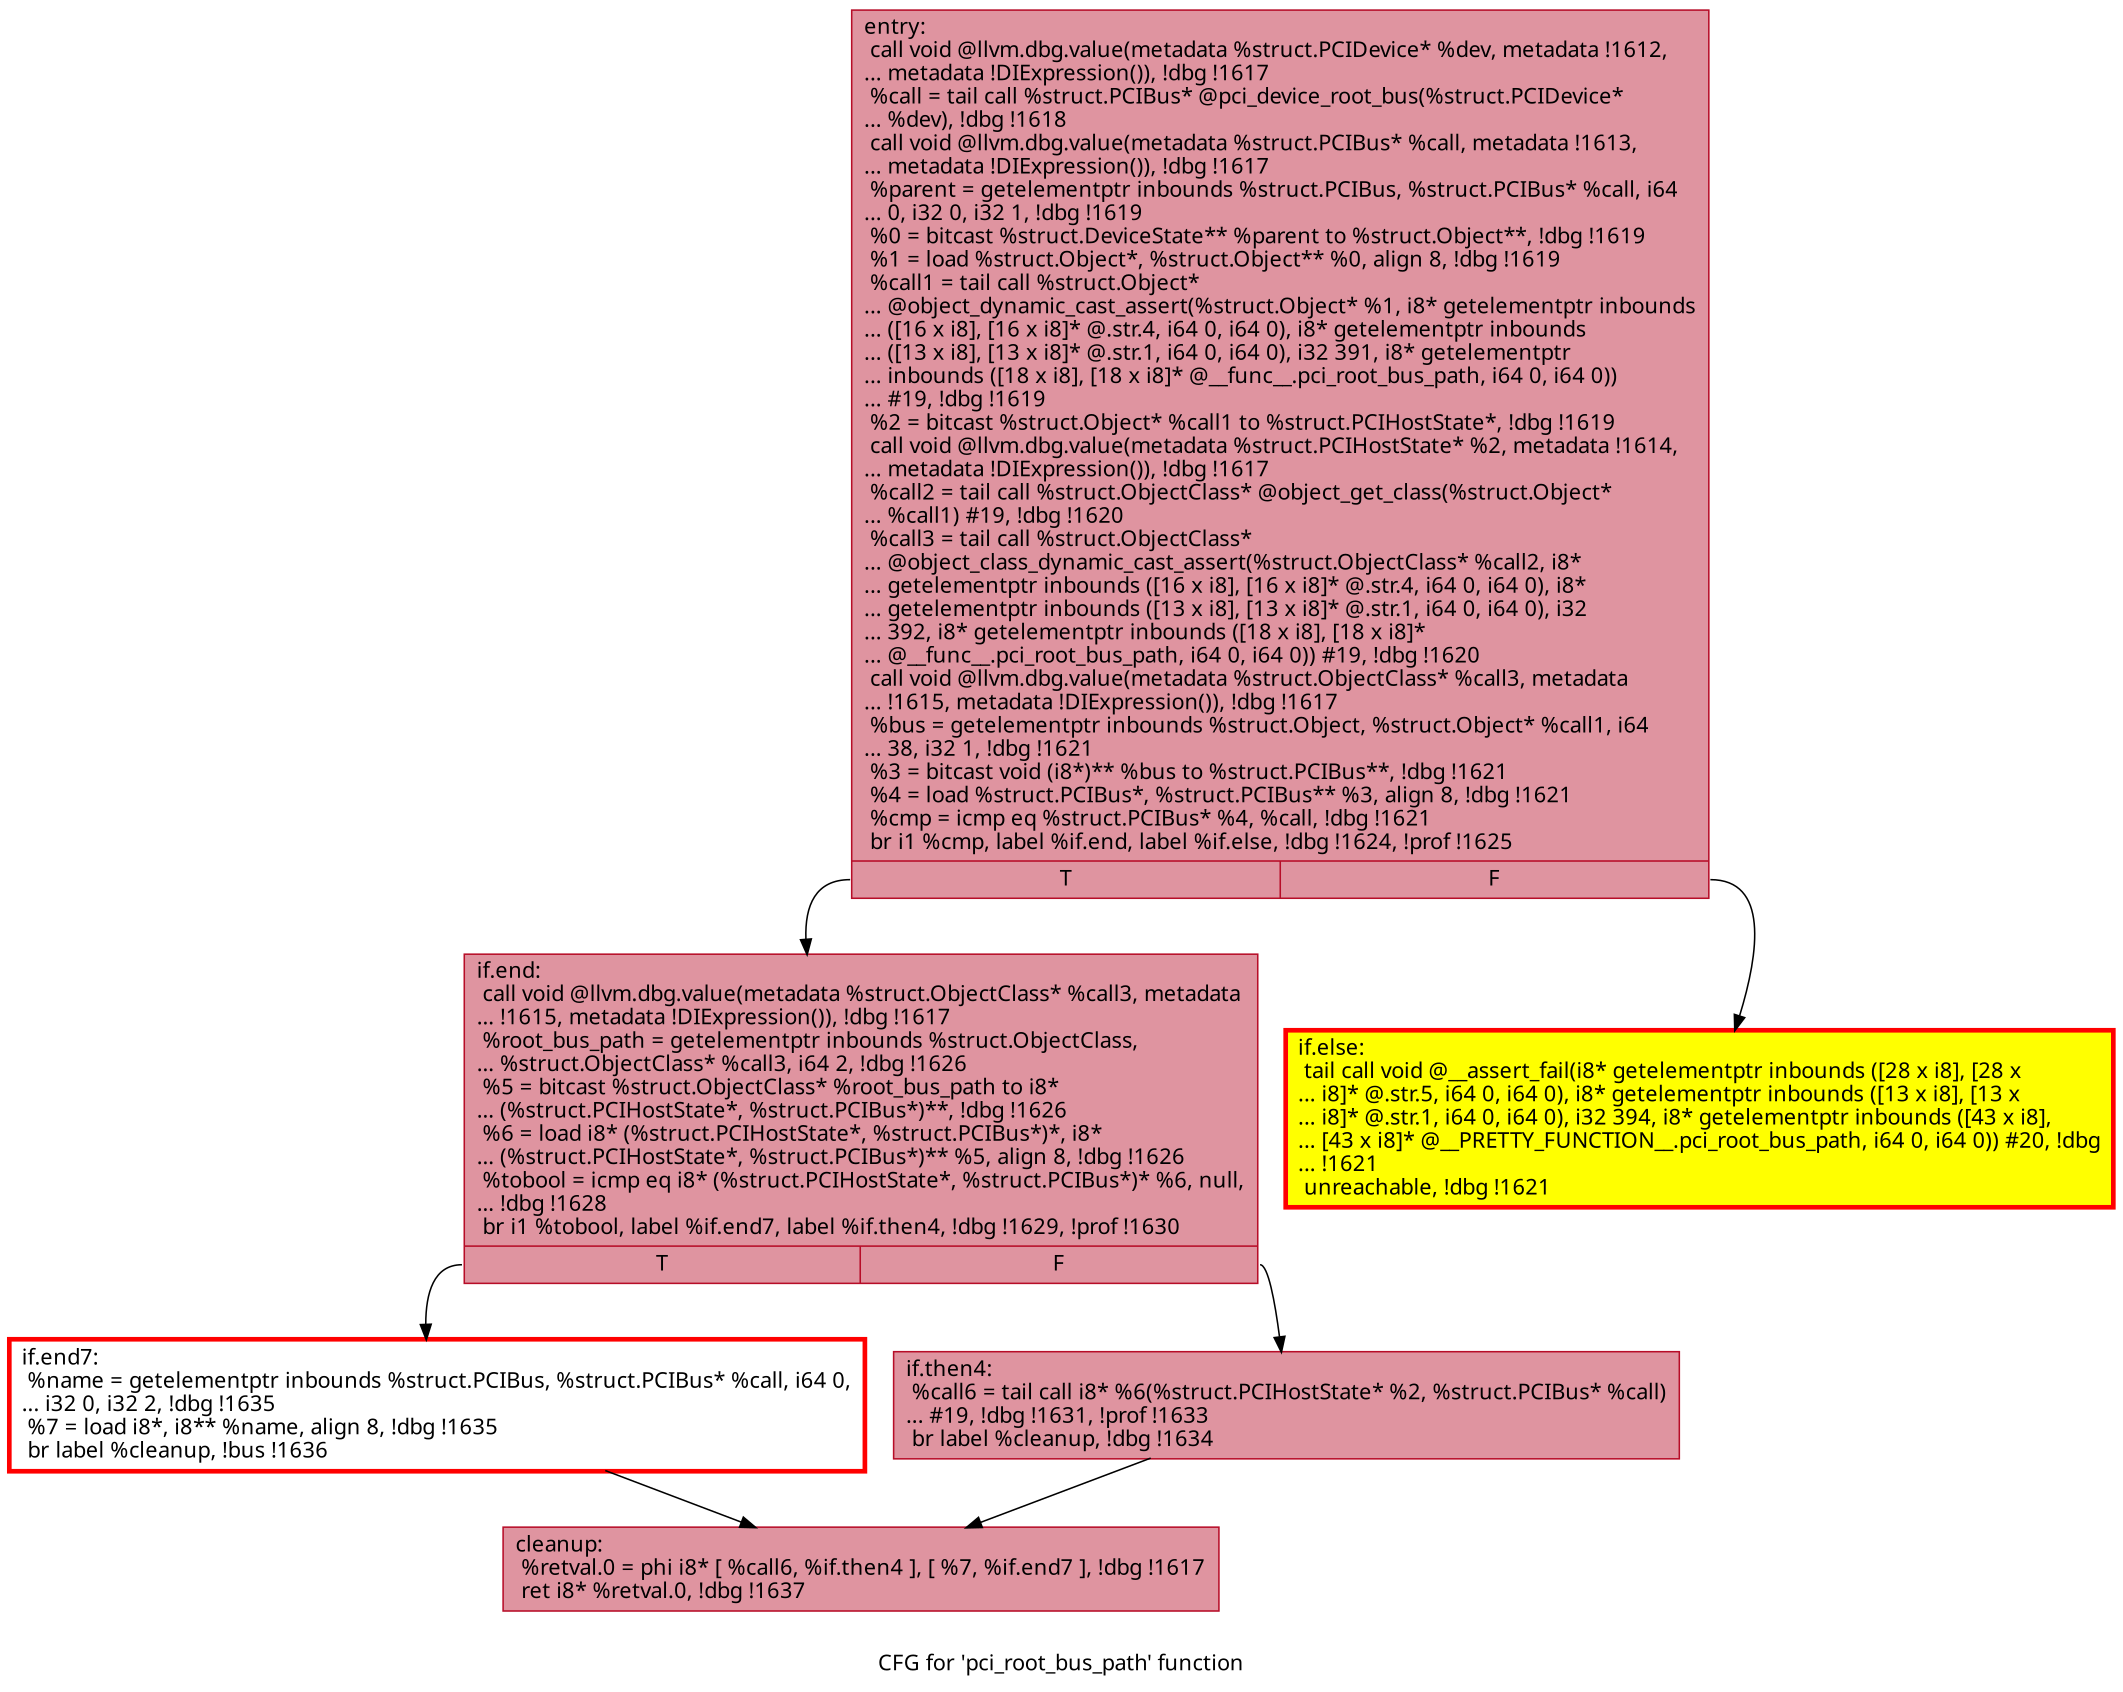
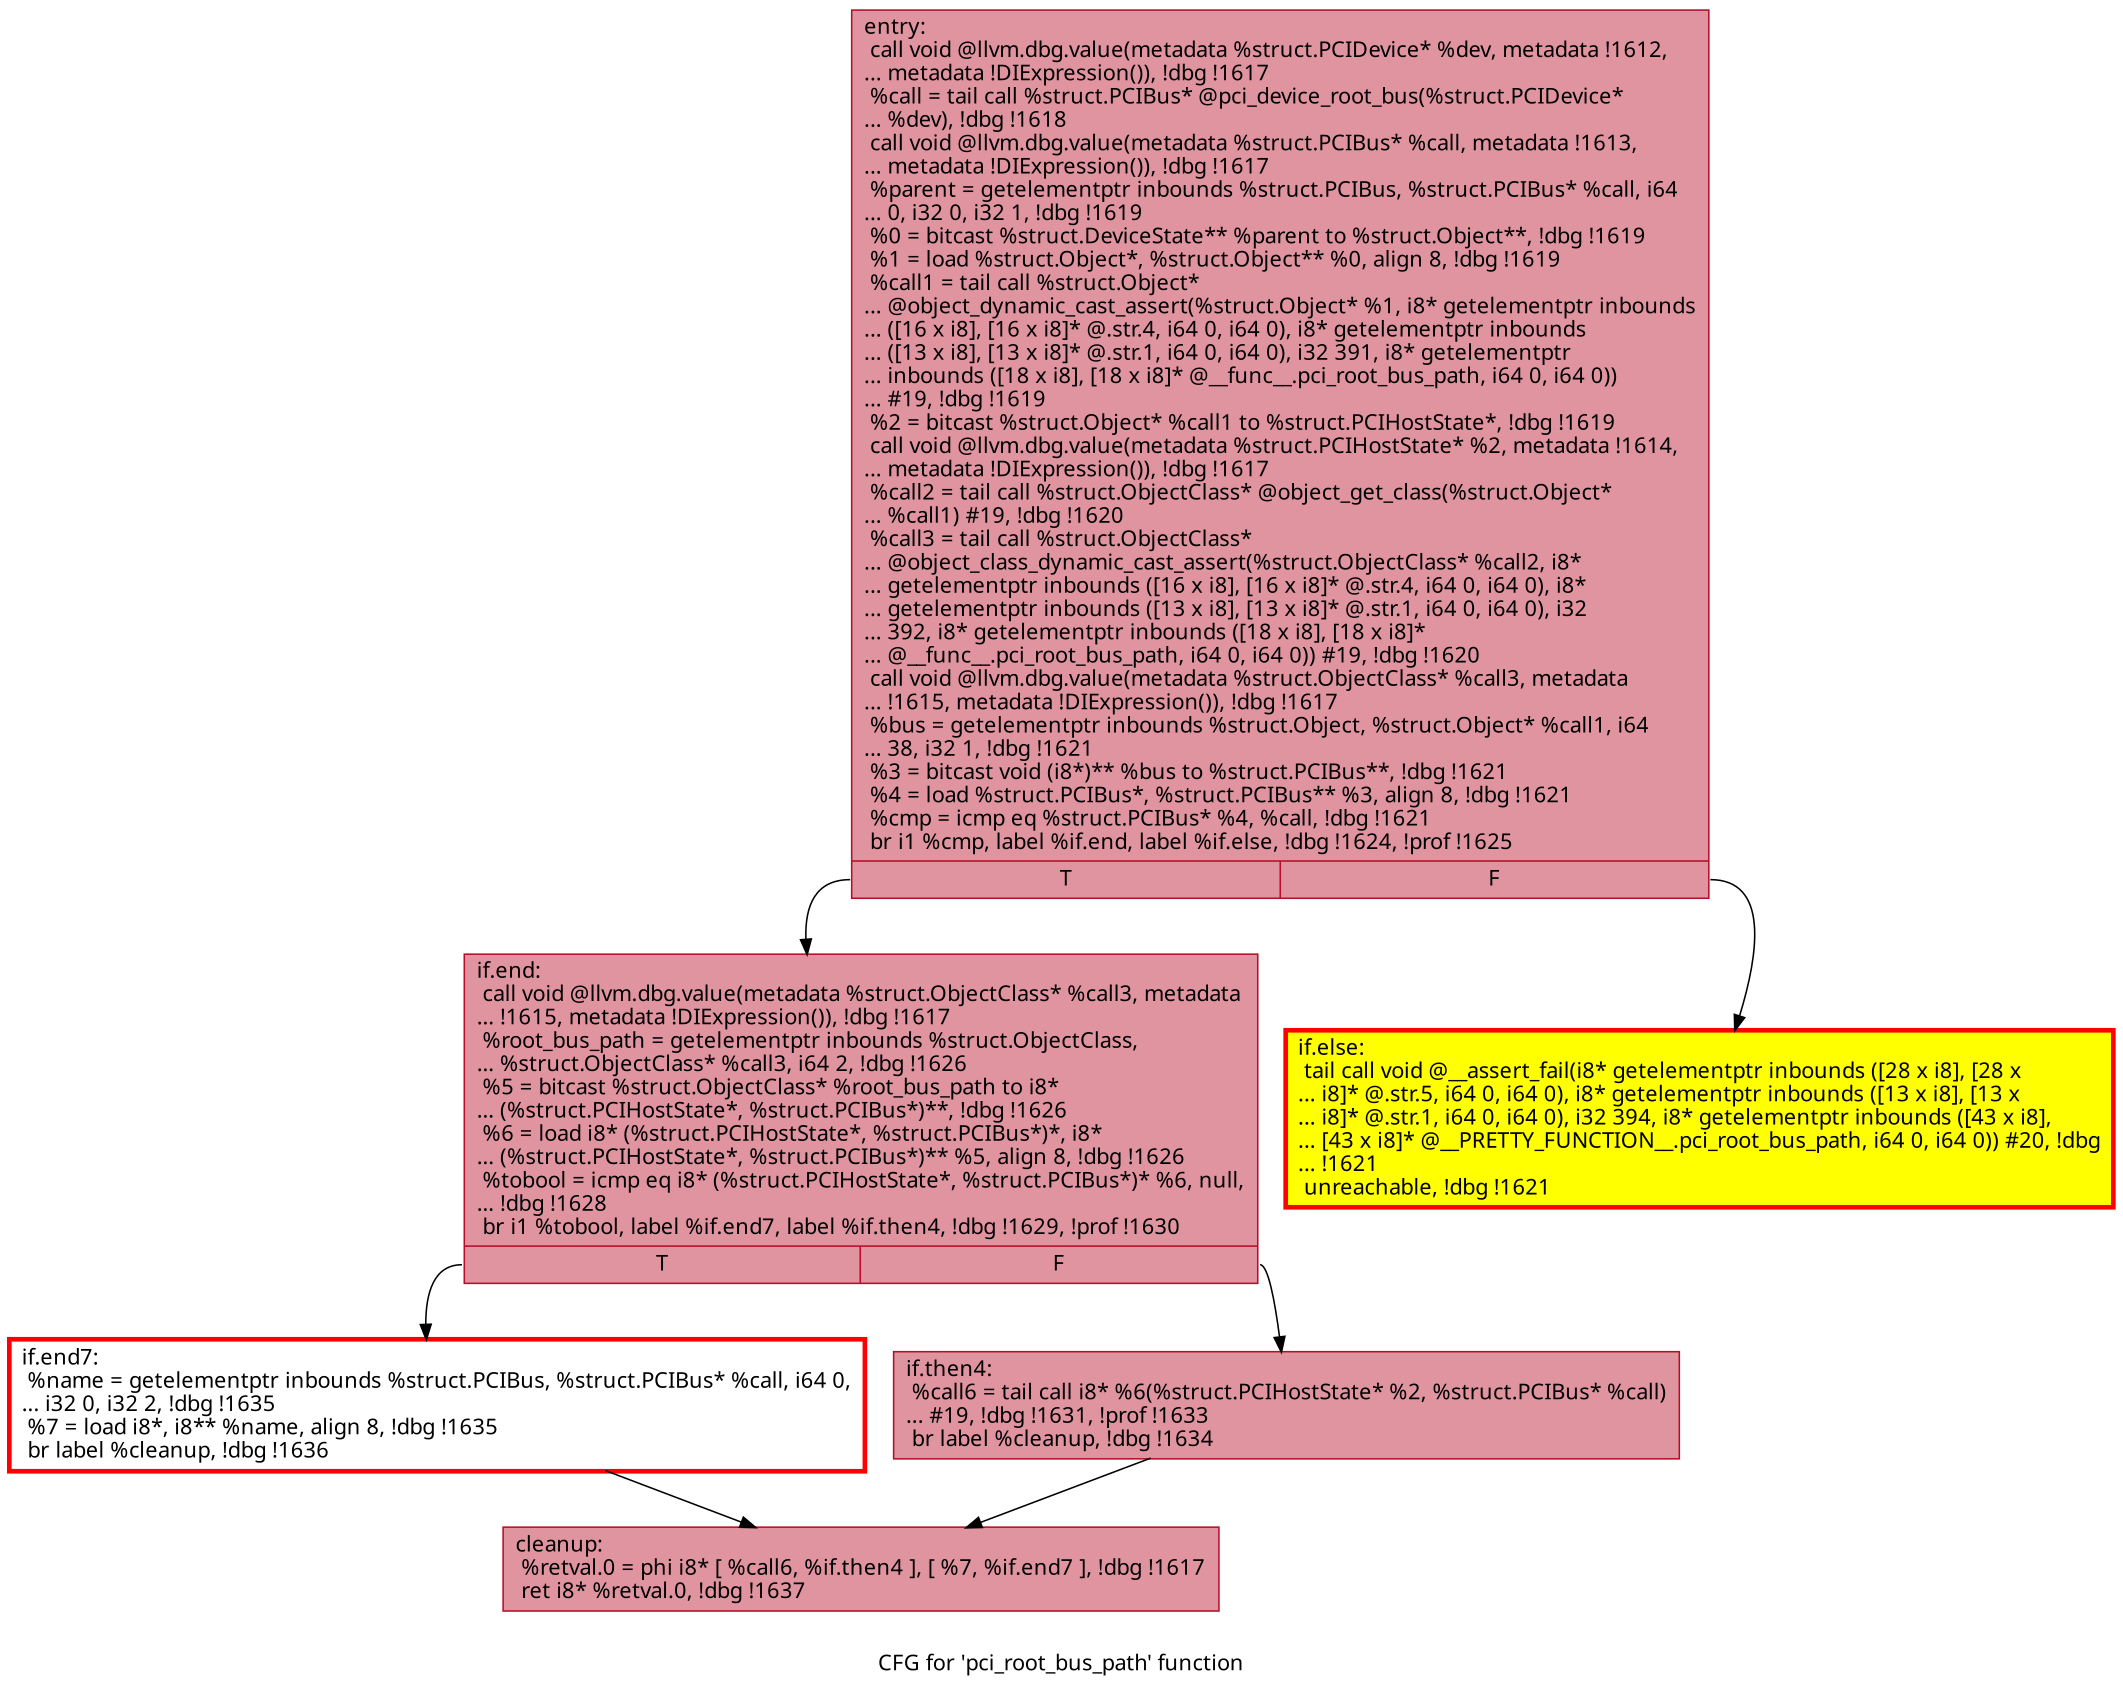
(175, 1451) -> (176, 1451)
